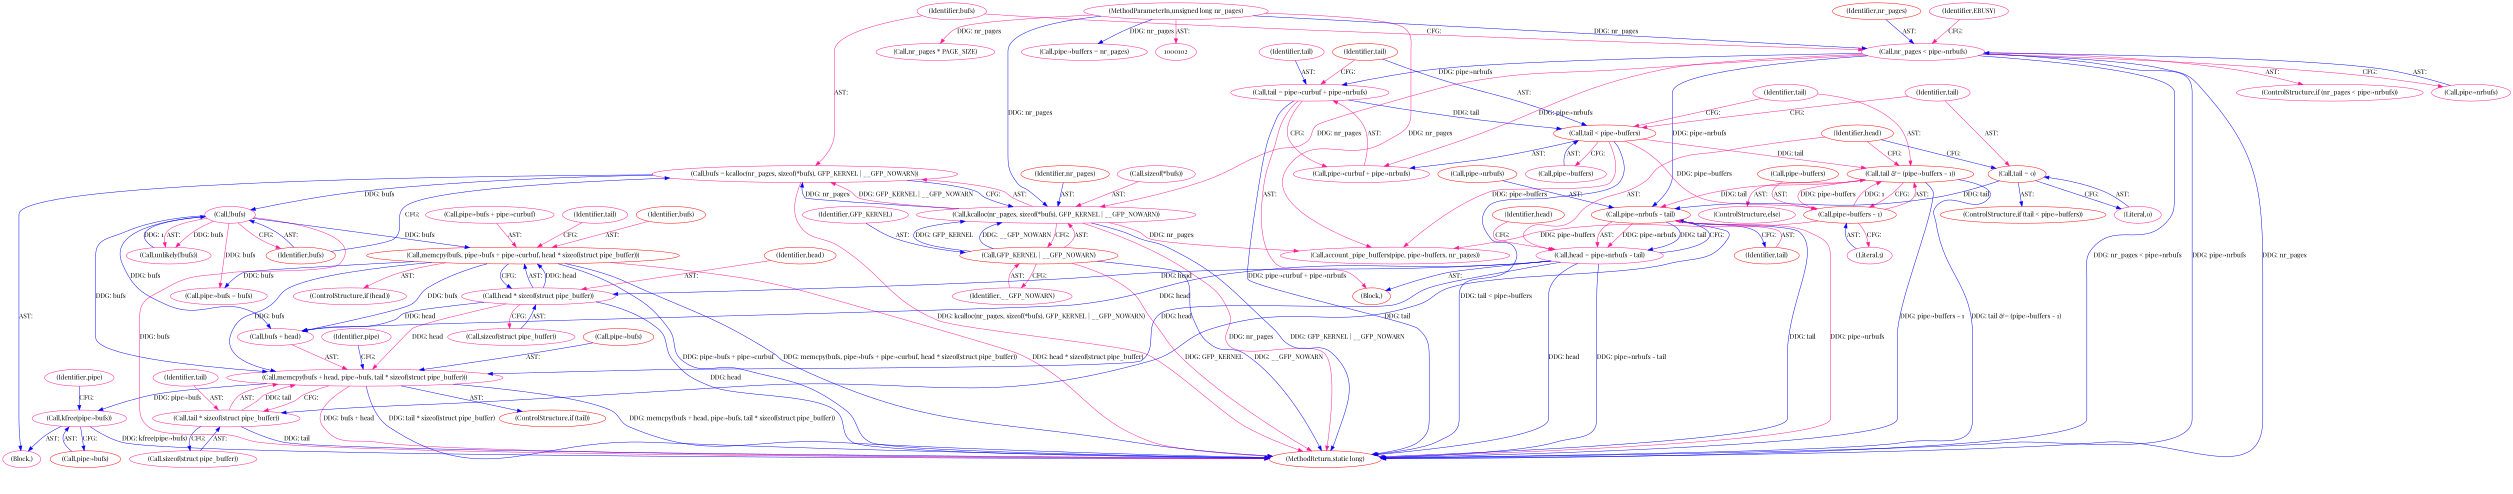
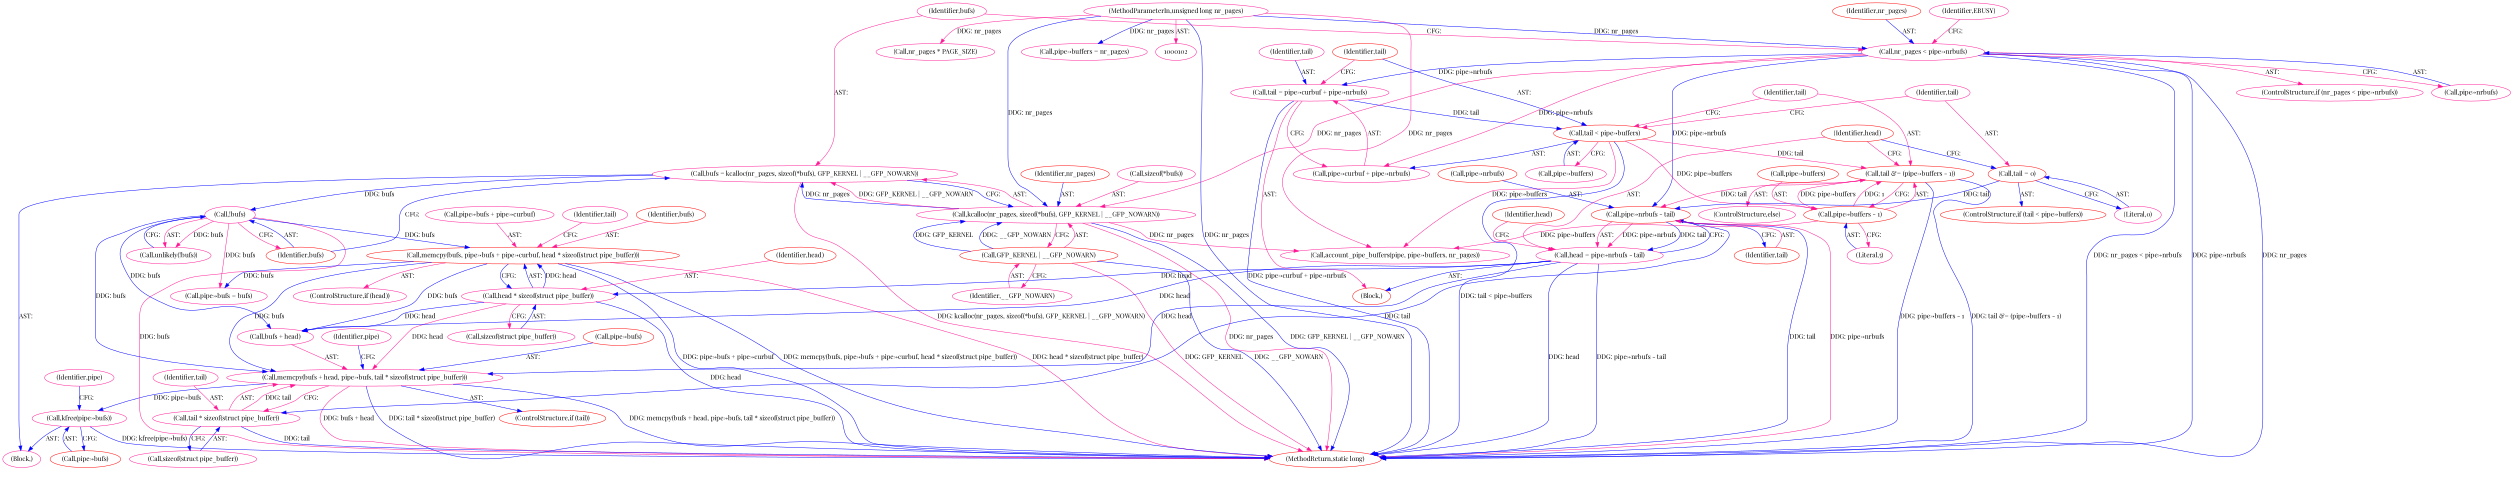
(855, 215) -> none
(154, 235) -> (154, 235)
none -> (1256, 295)
